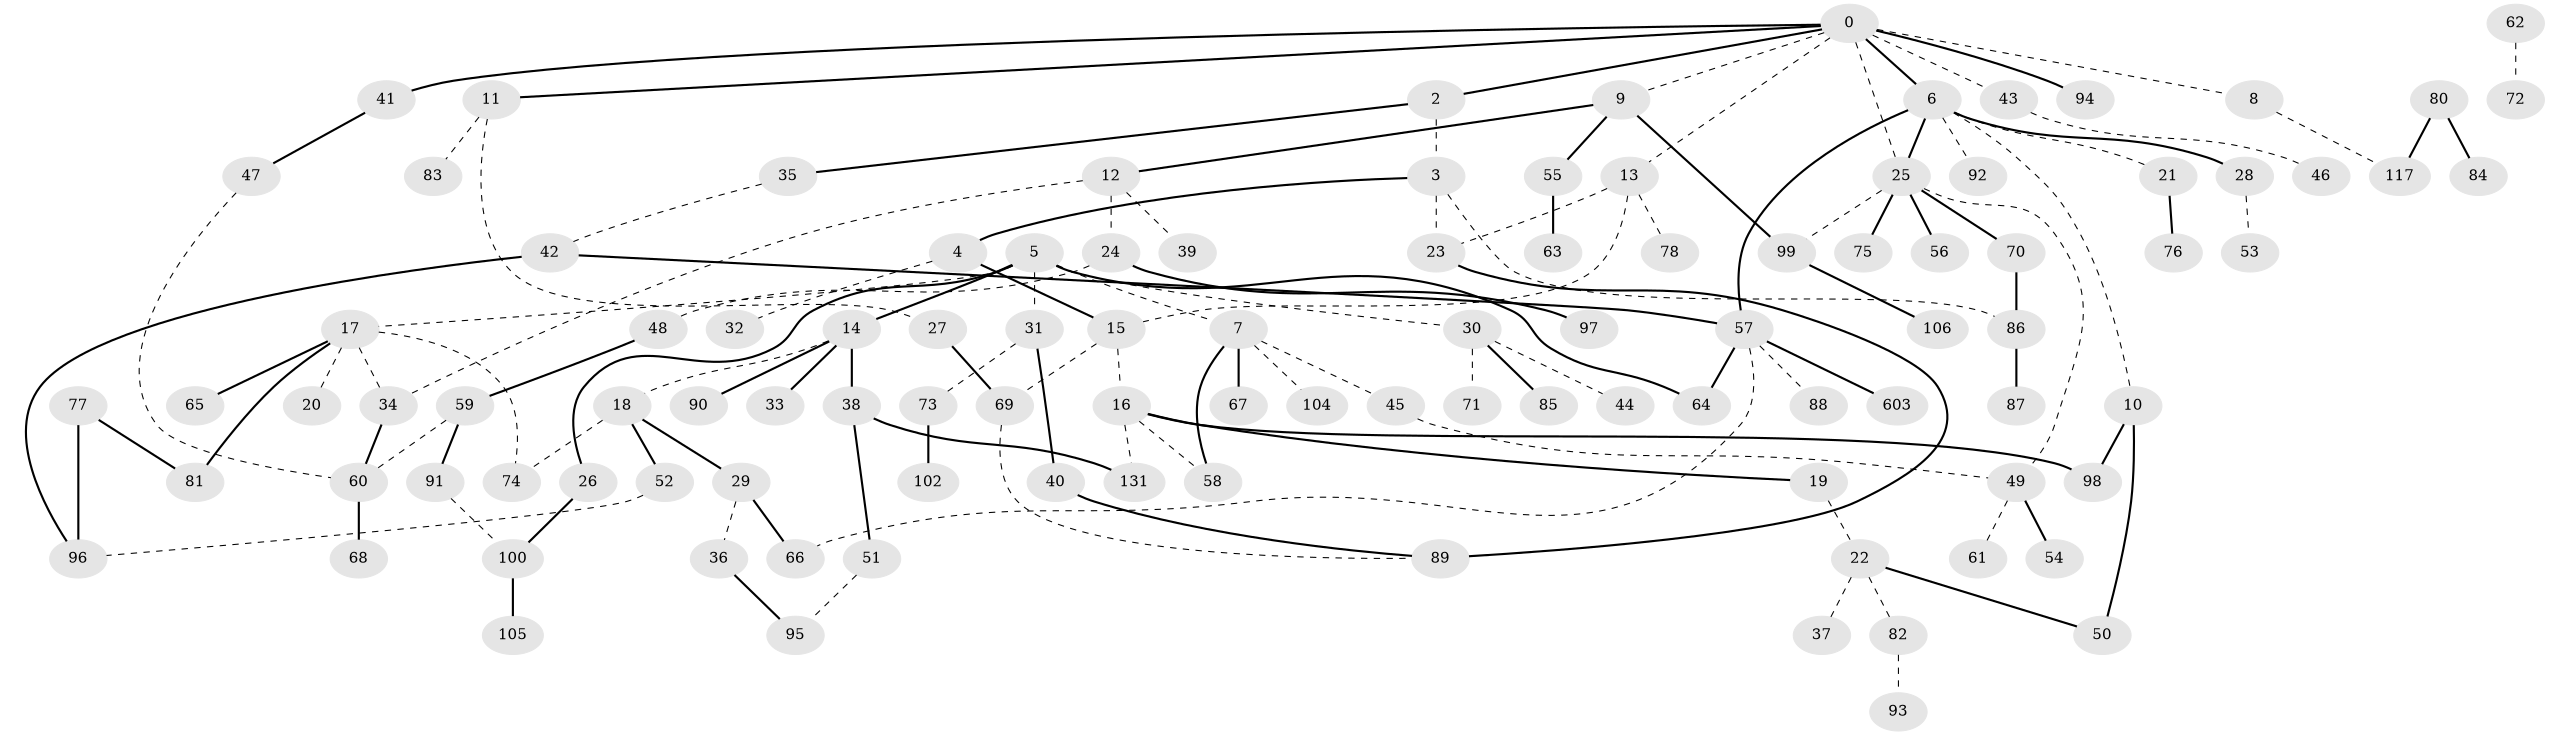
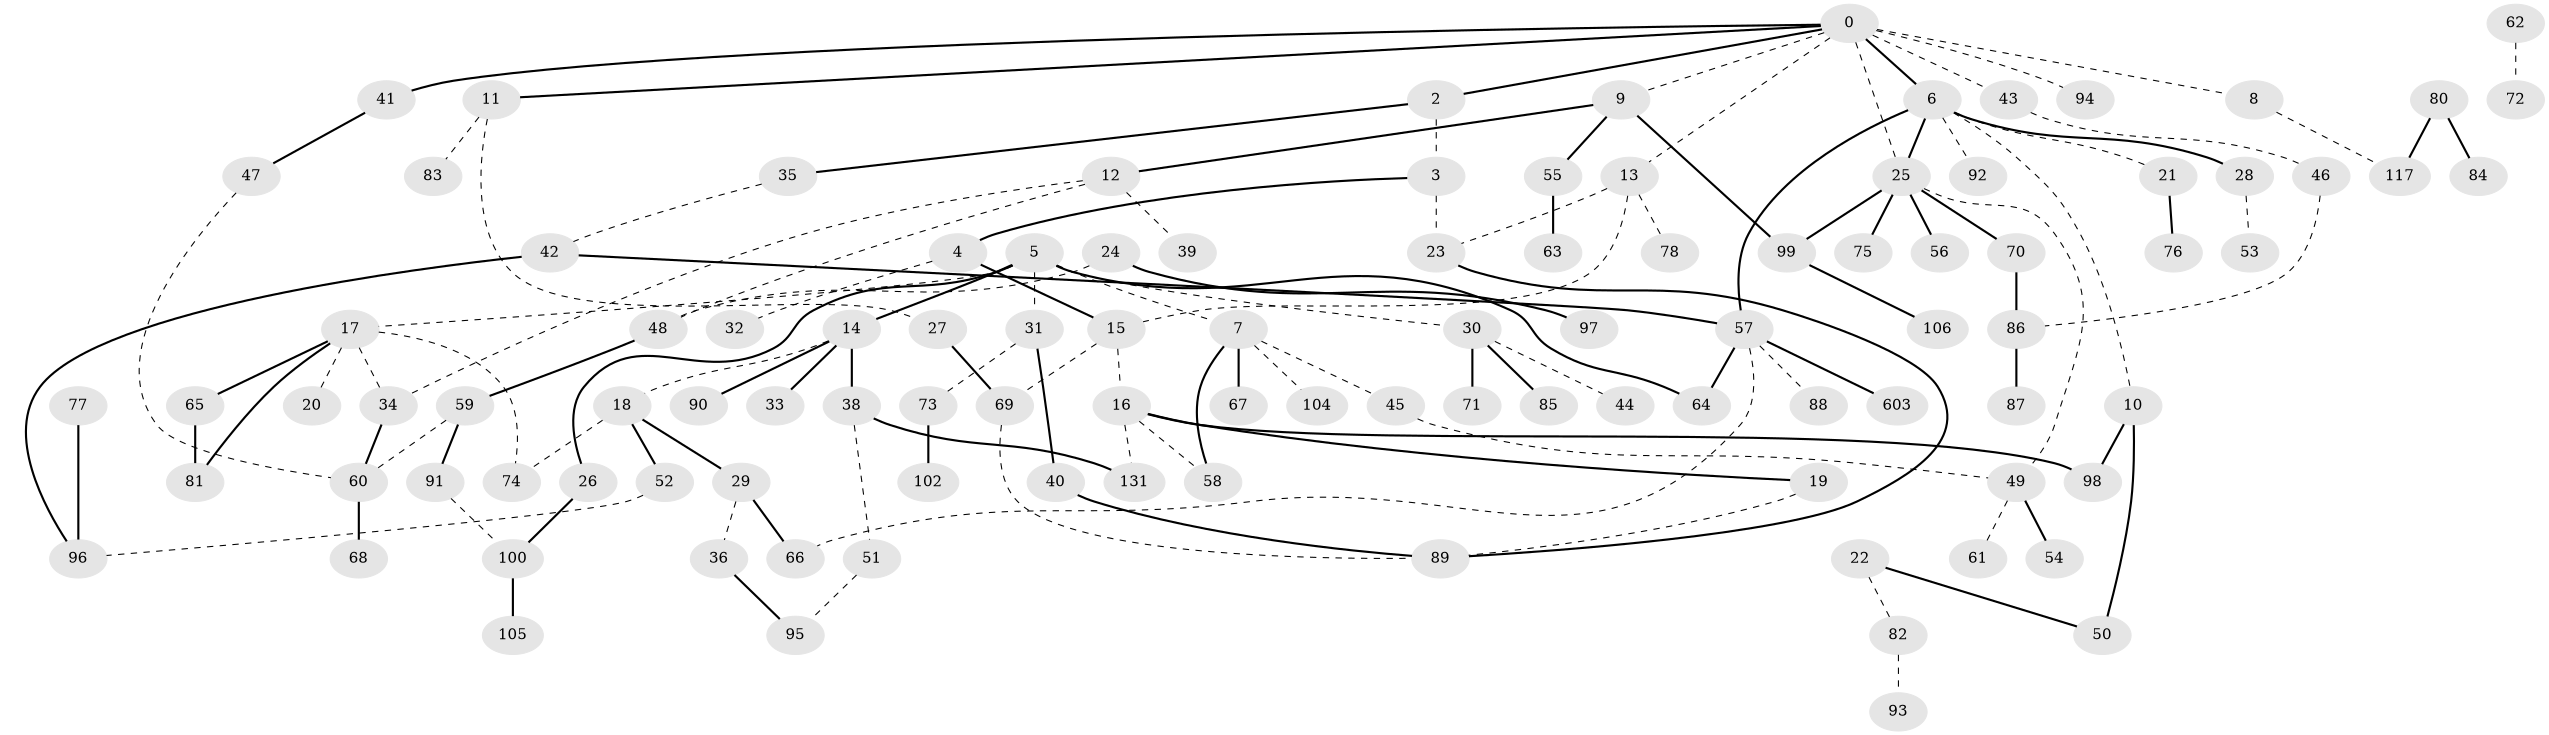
(1971, 56) -> (1971, 56)
(1111, 215) -> (881, 245)
(1844, 215) -> (1844, 215)
(1673, 298) -> (2211, 302)
(1472, 368) -> (1472, 368)
(137, 444) -> (195, 440)
(862, 482) -> (862, 482)
(1840, 521) -> (1634, 533)
(1822, 635) -> none
